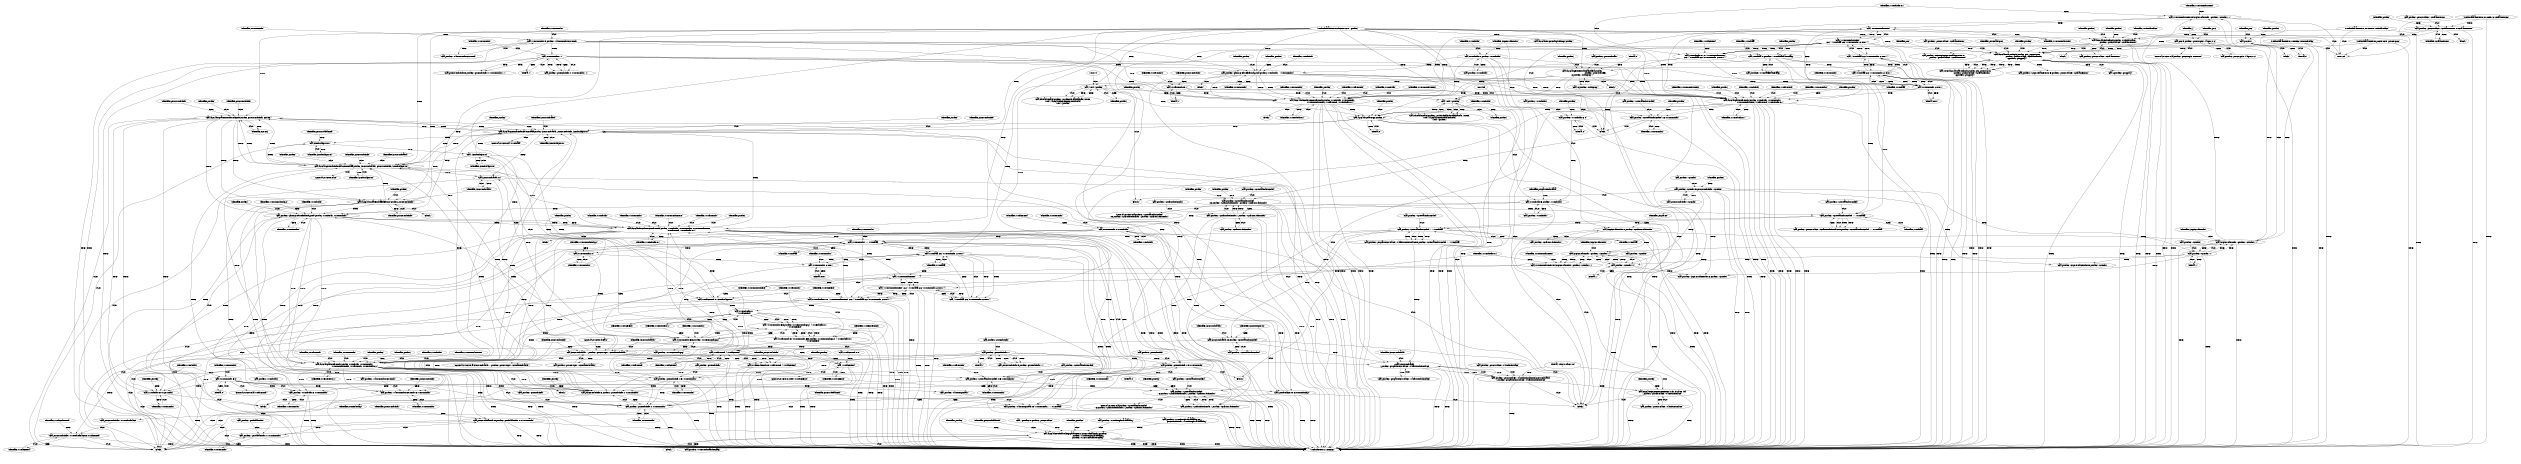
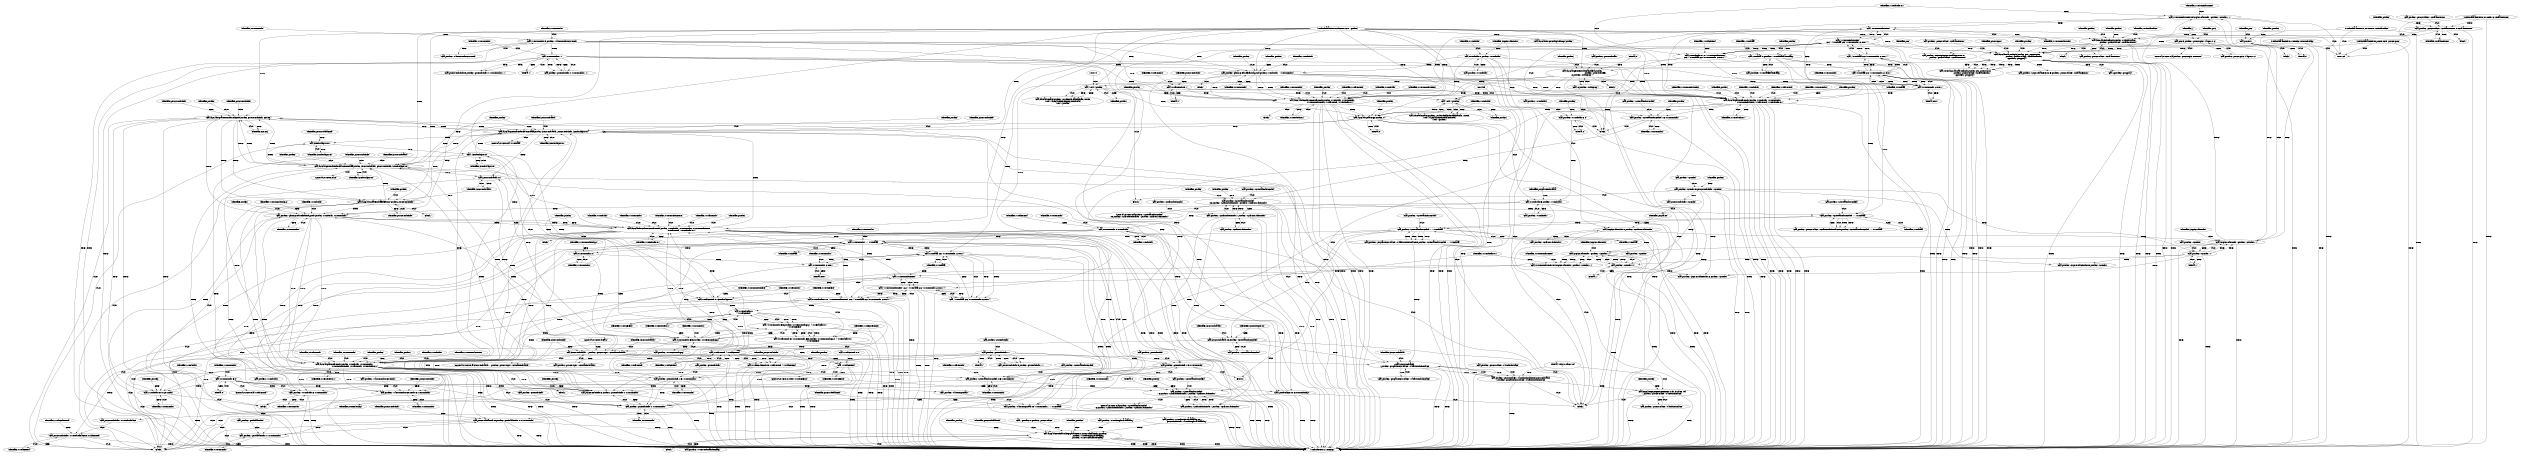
(1991, 41) -> (1991, 41)
(1682, 195) -> (1670, 209)
none -> (443, 436)
